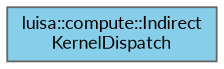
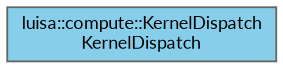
(112, 34) -> (142, 34)
